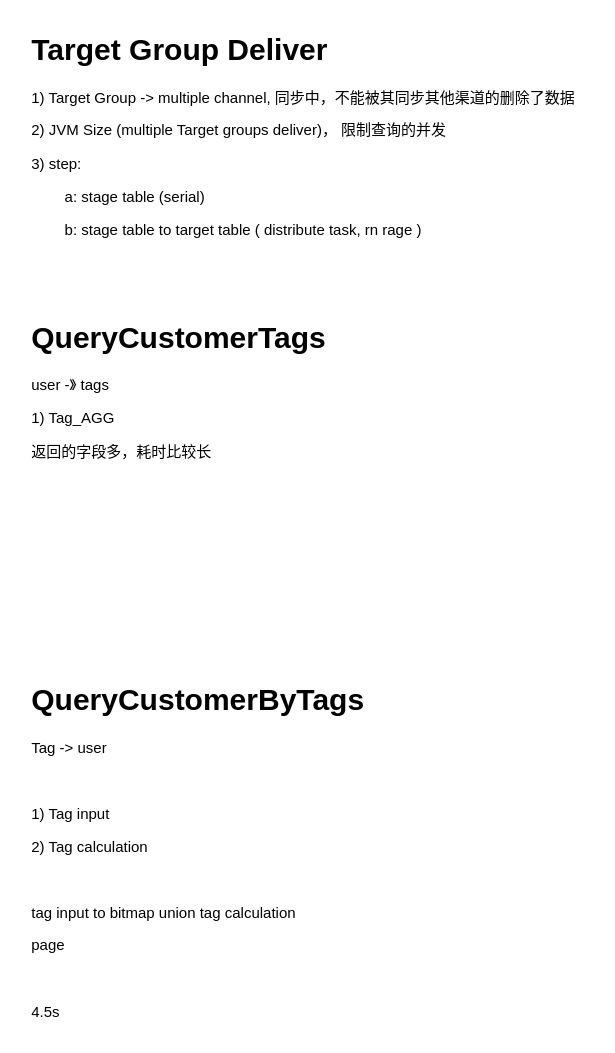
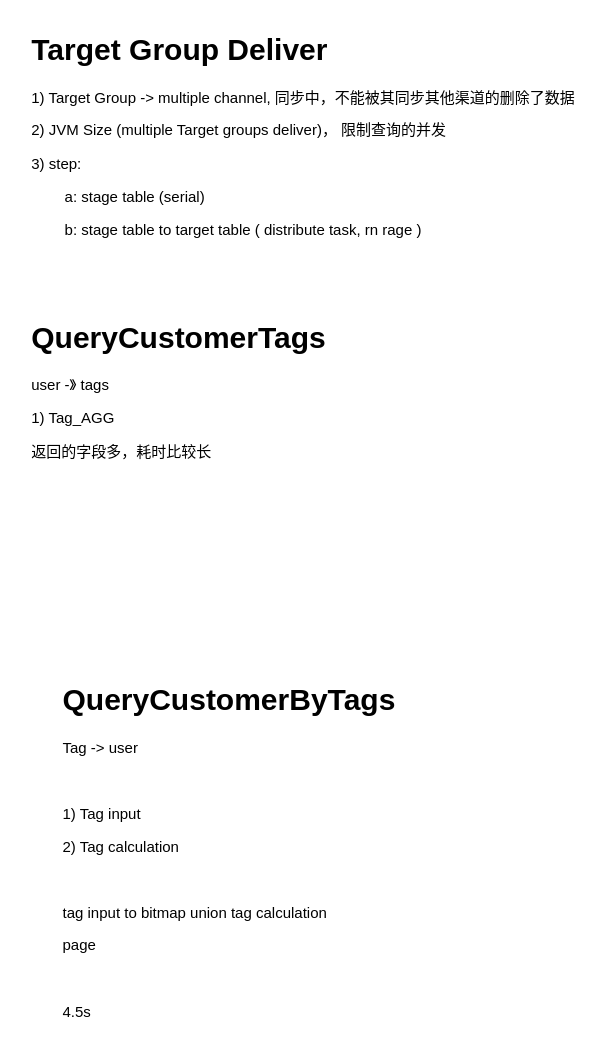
(301, 851) -> (332, 851)
